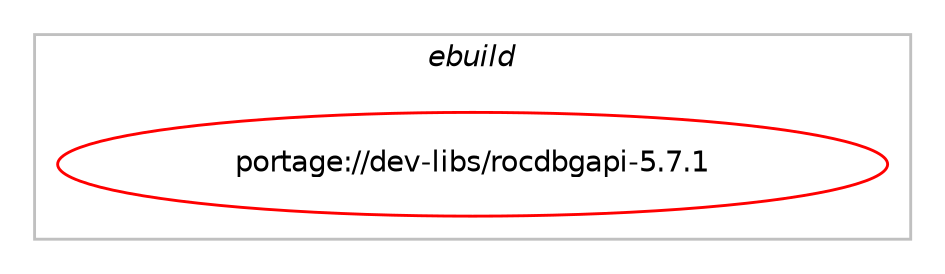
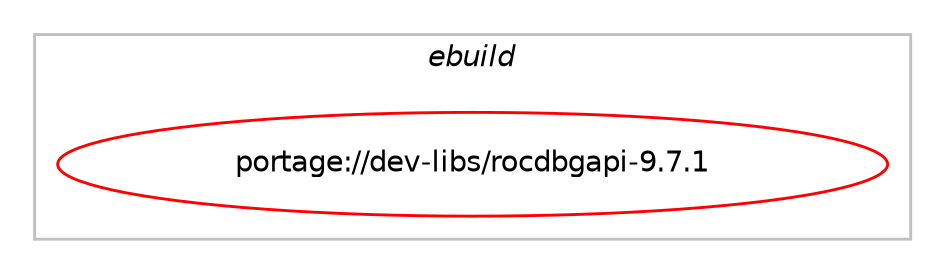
(473, 164) -> (473, 164)
